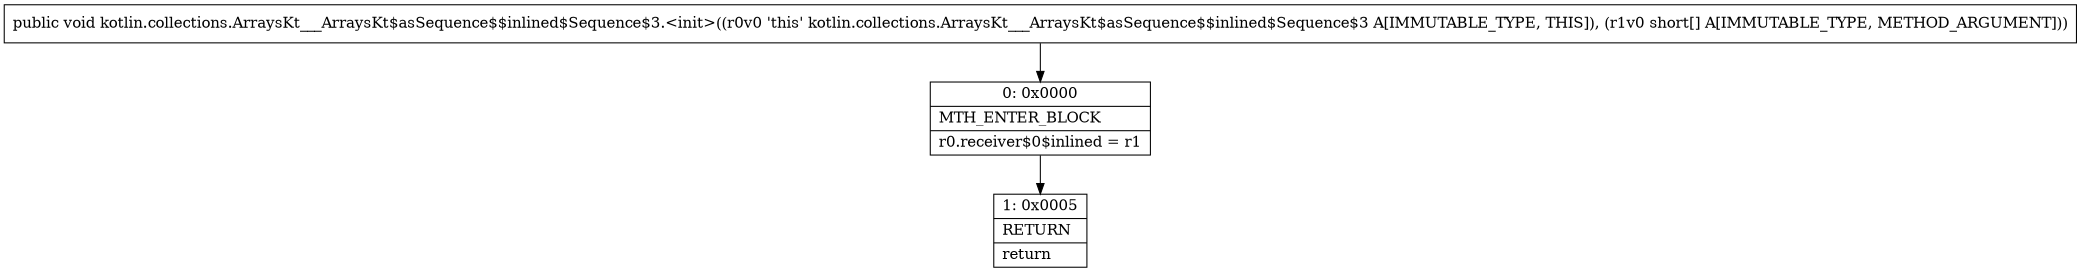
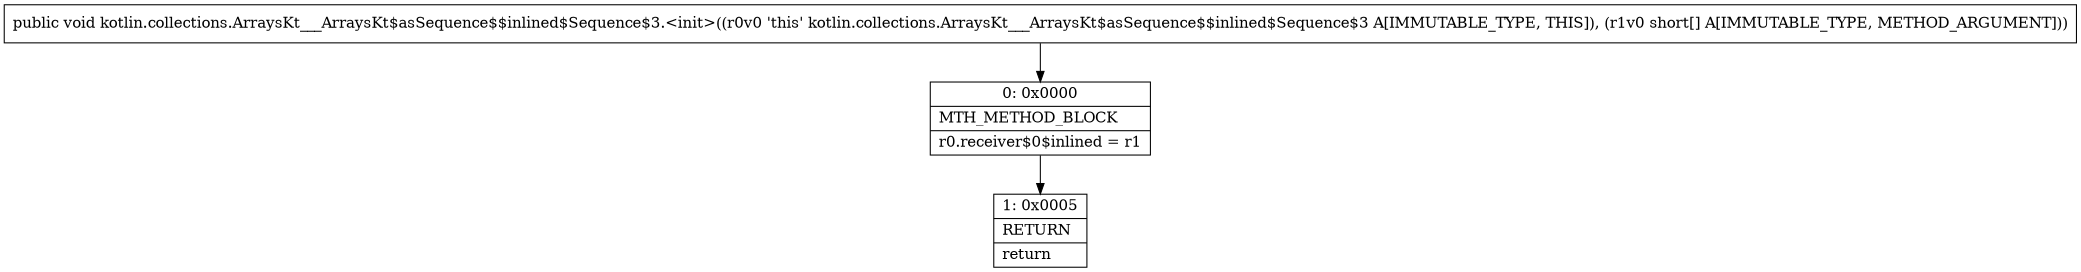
(1020, 118) -> (1028, 118)
